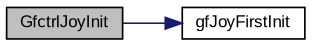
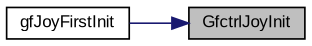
(144, 23) -> (151, 23)
